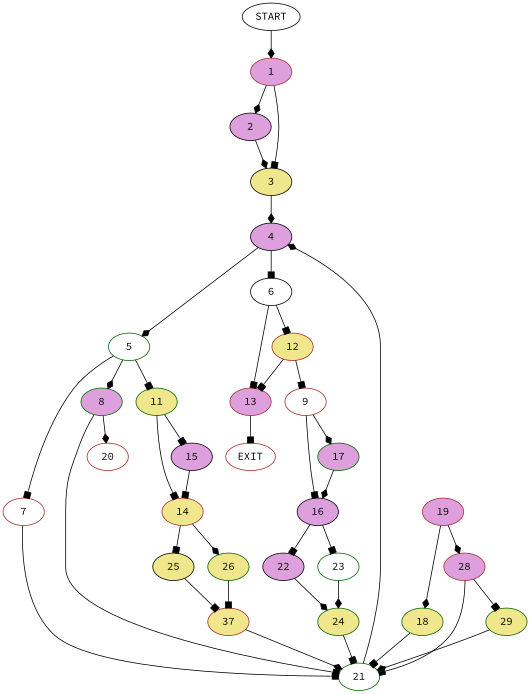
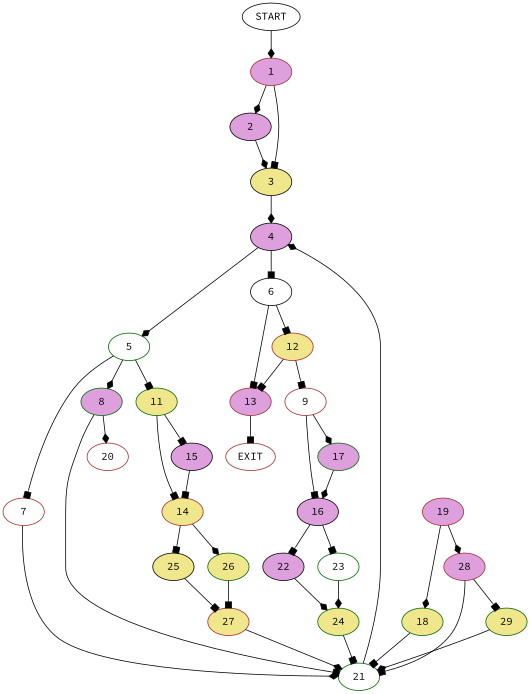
(228, 622) -> (228, 622)
(132, 662) -> (131, 662)
